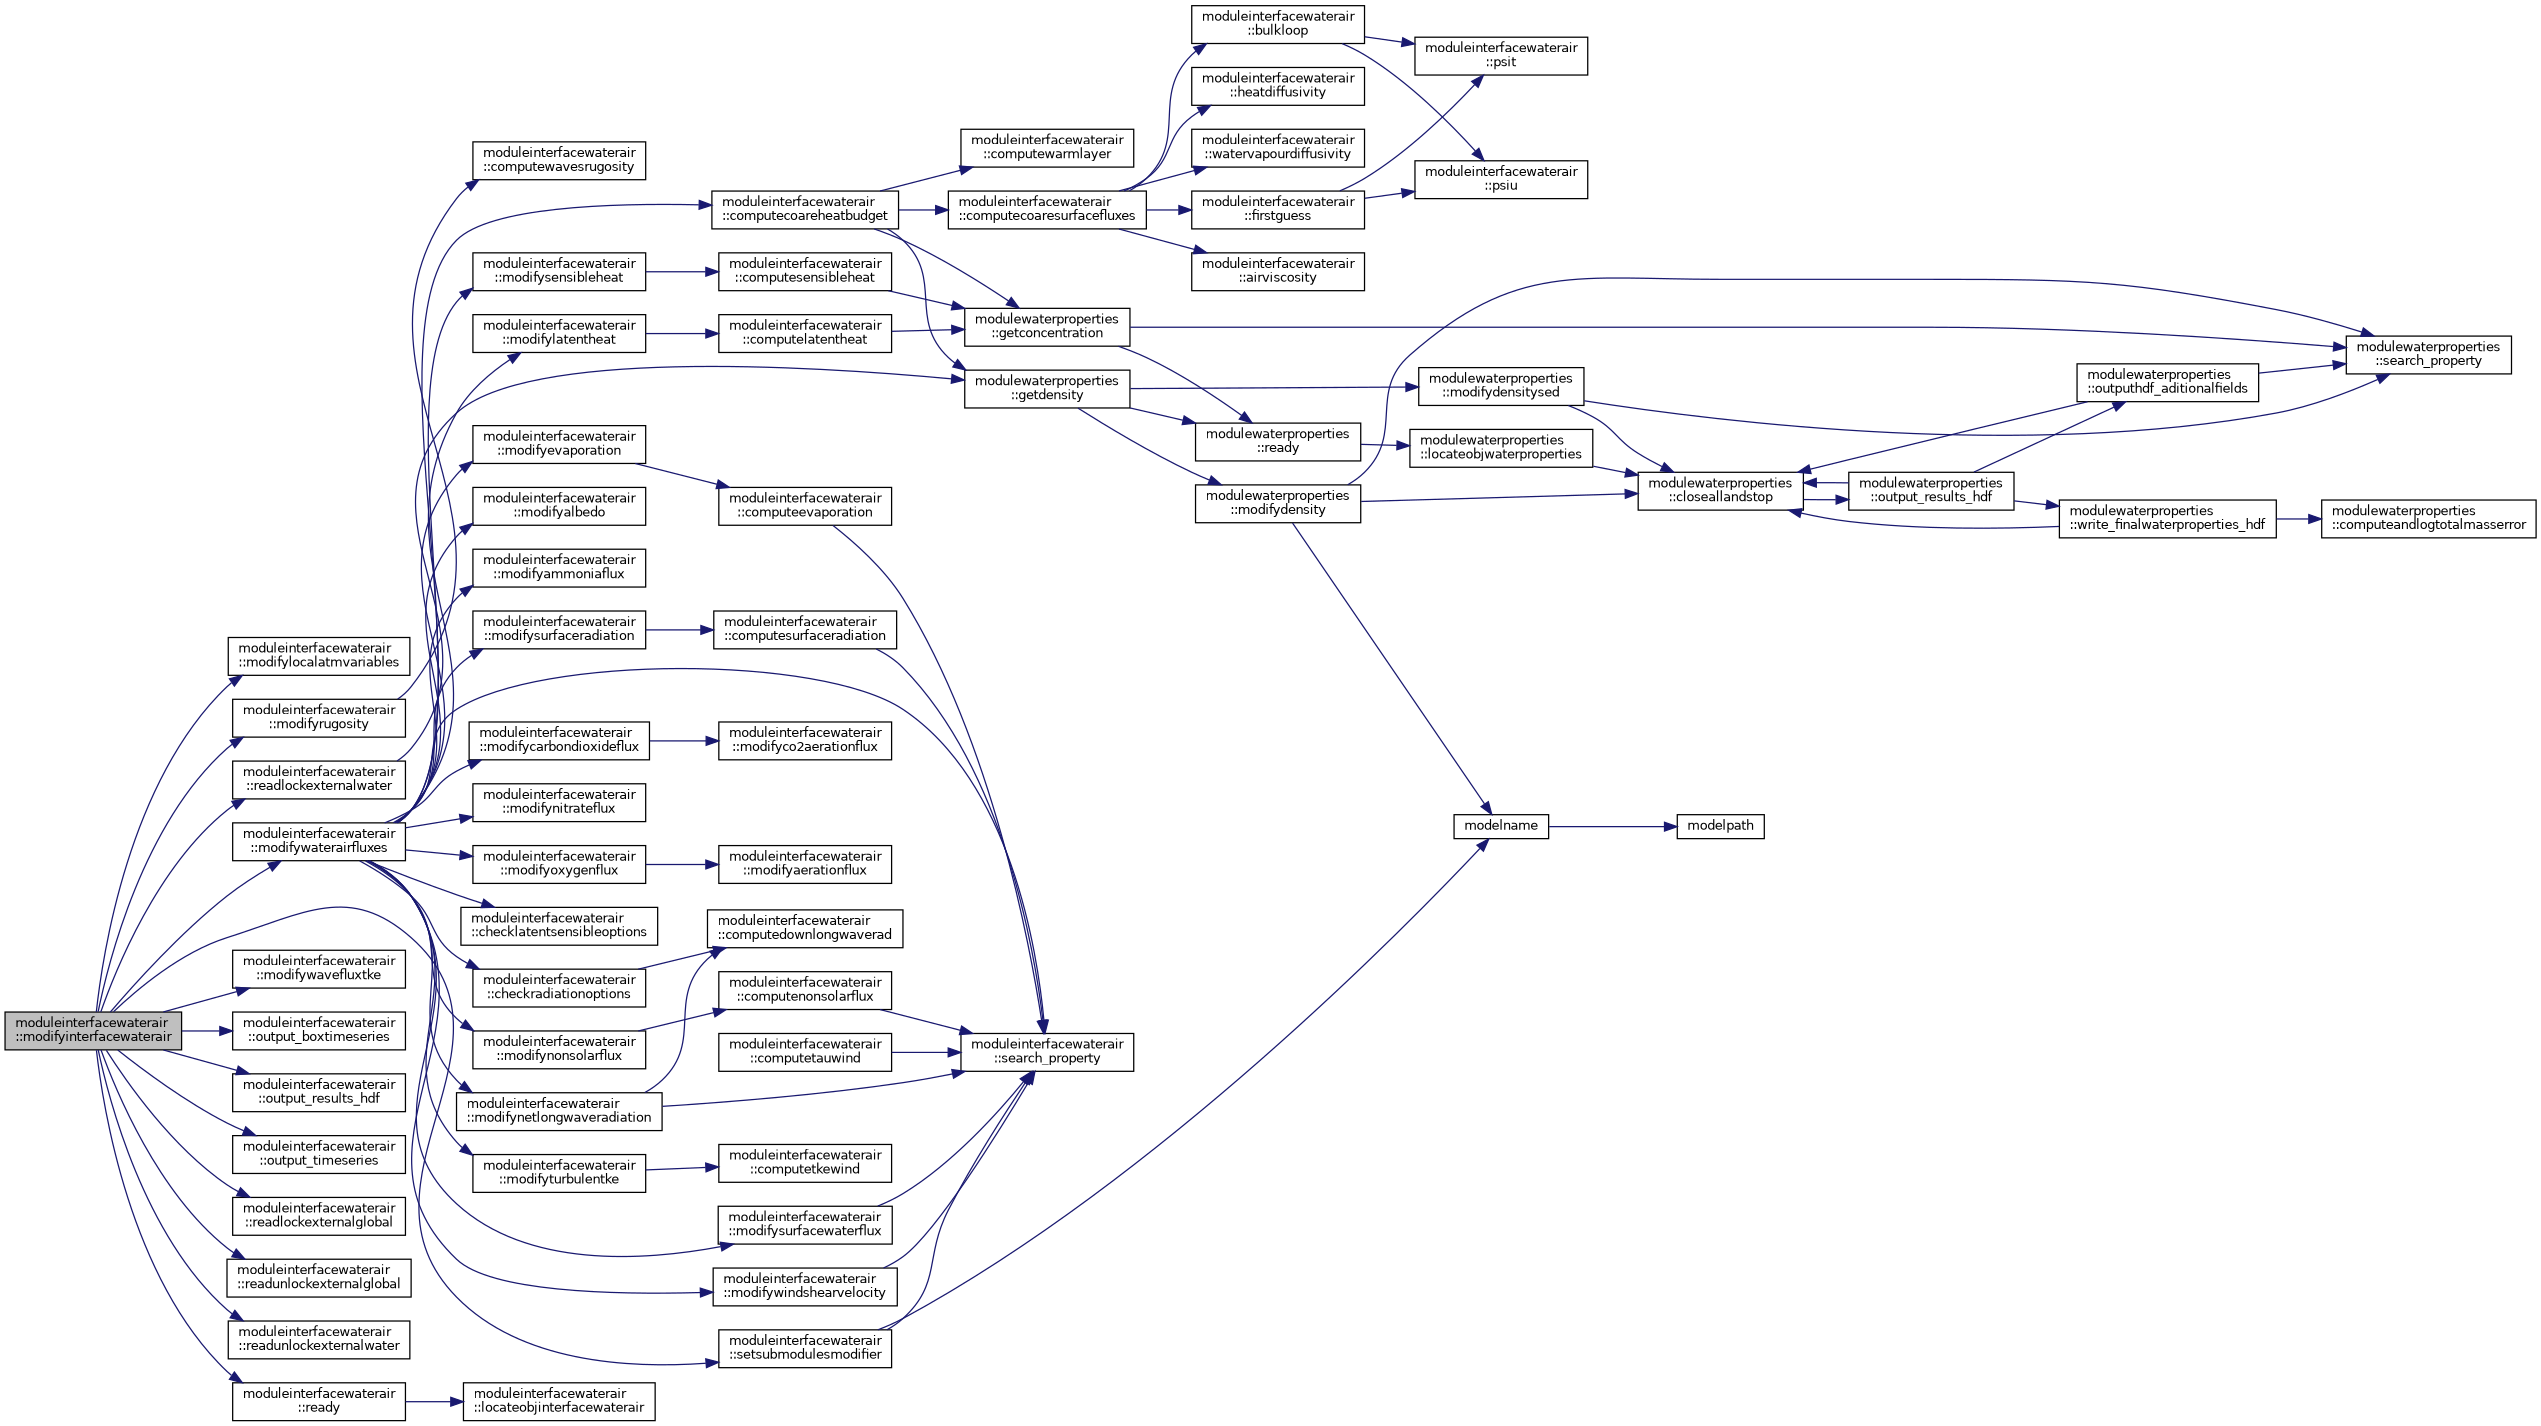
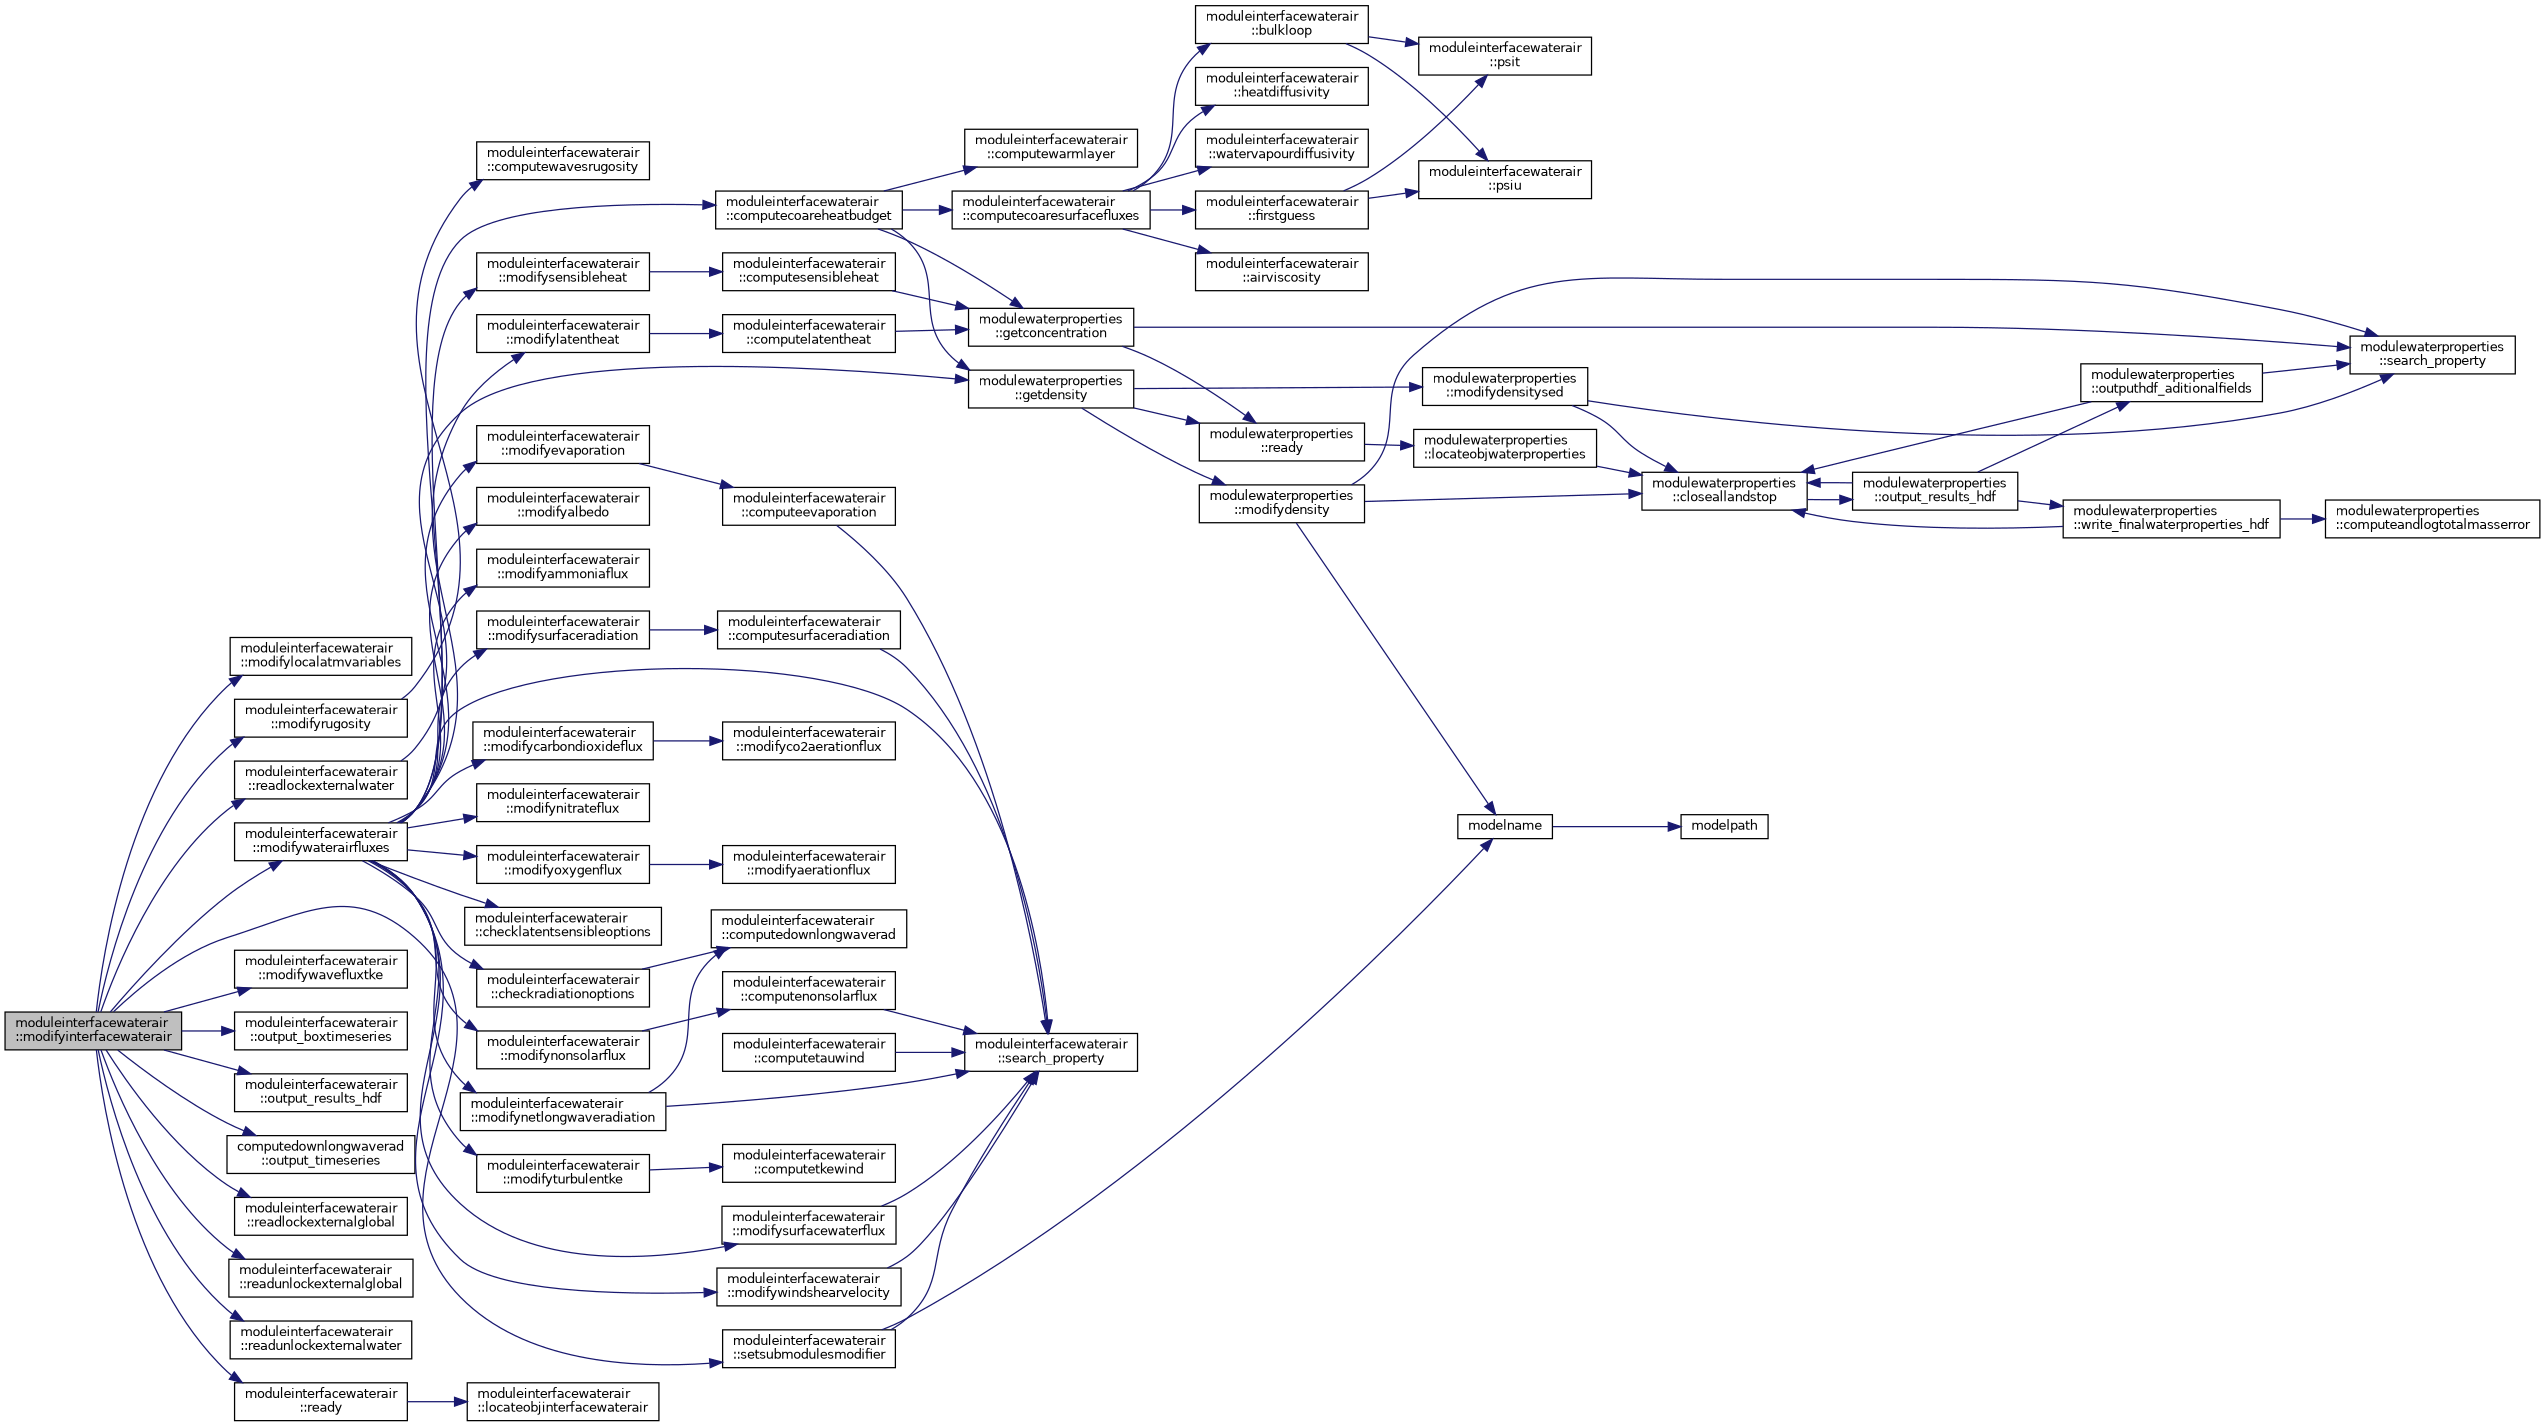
(319, 1155) -> (321, 1155)
